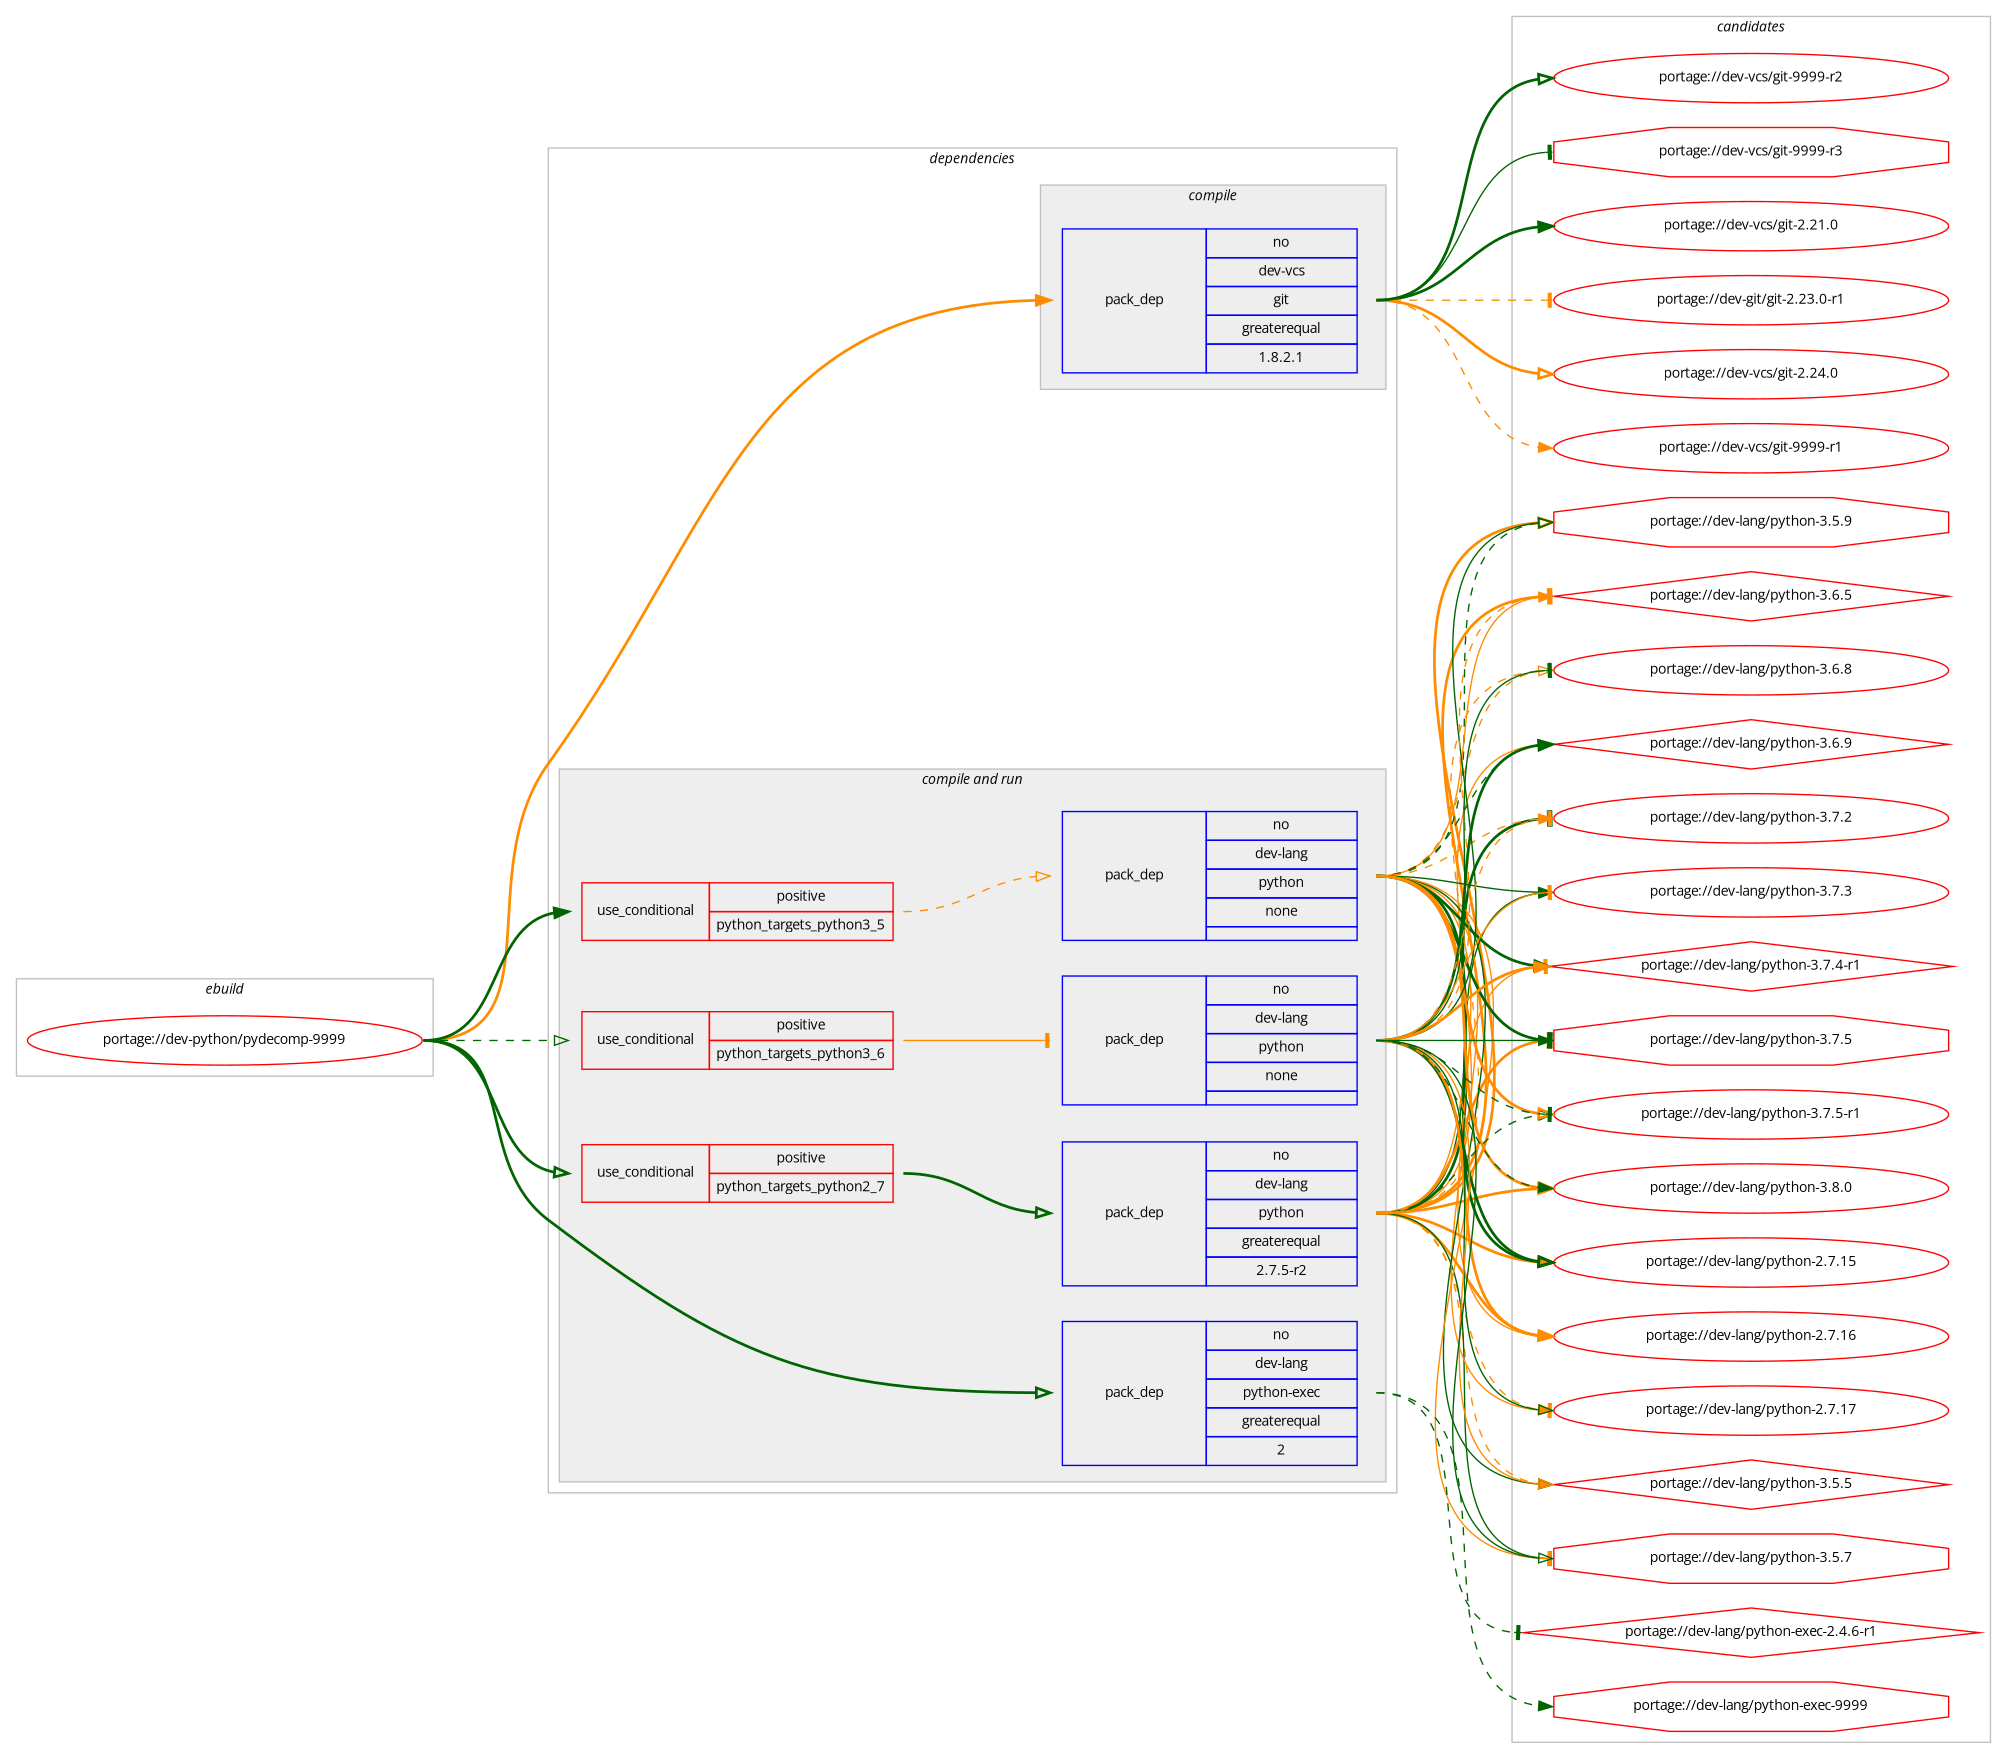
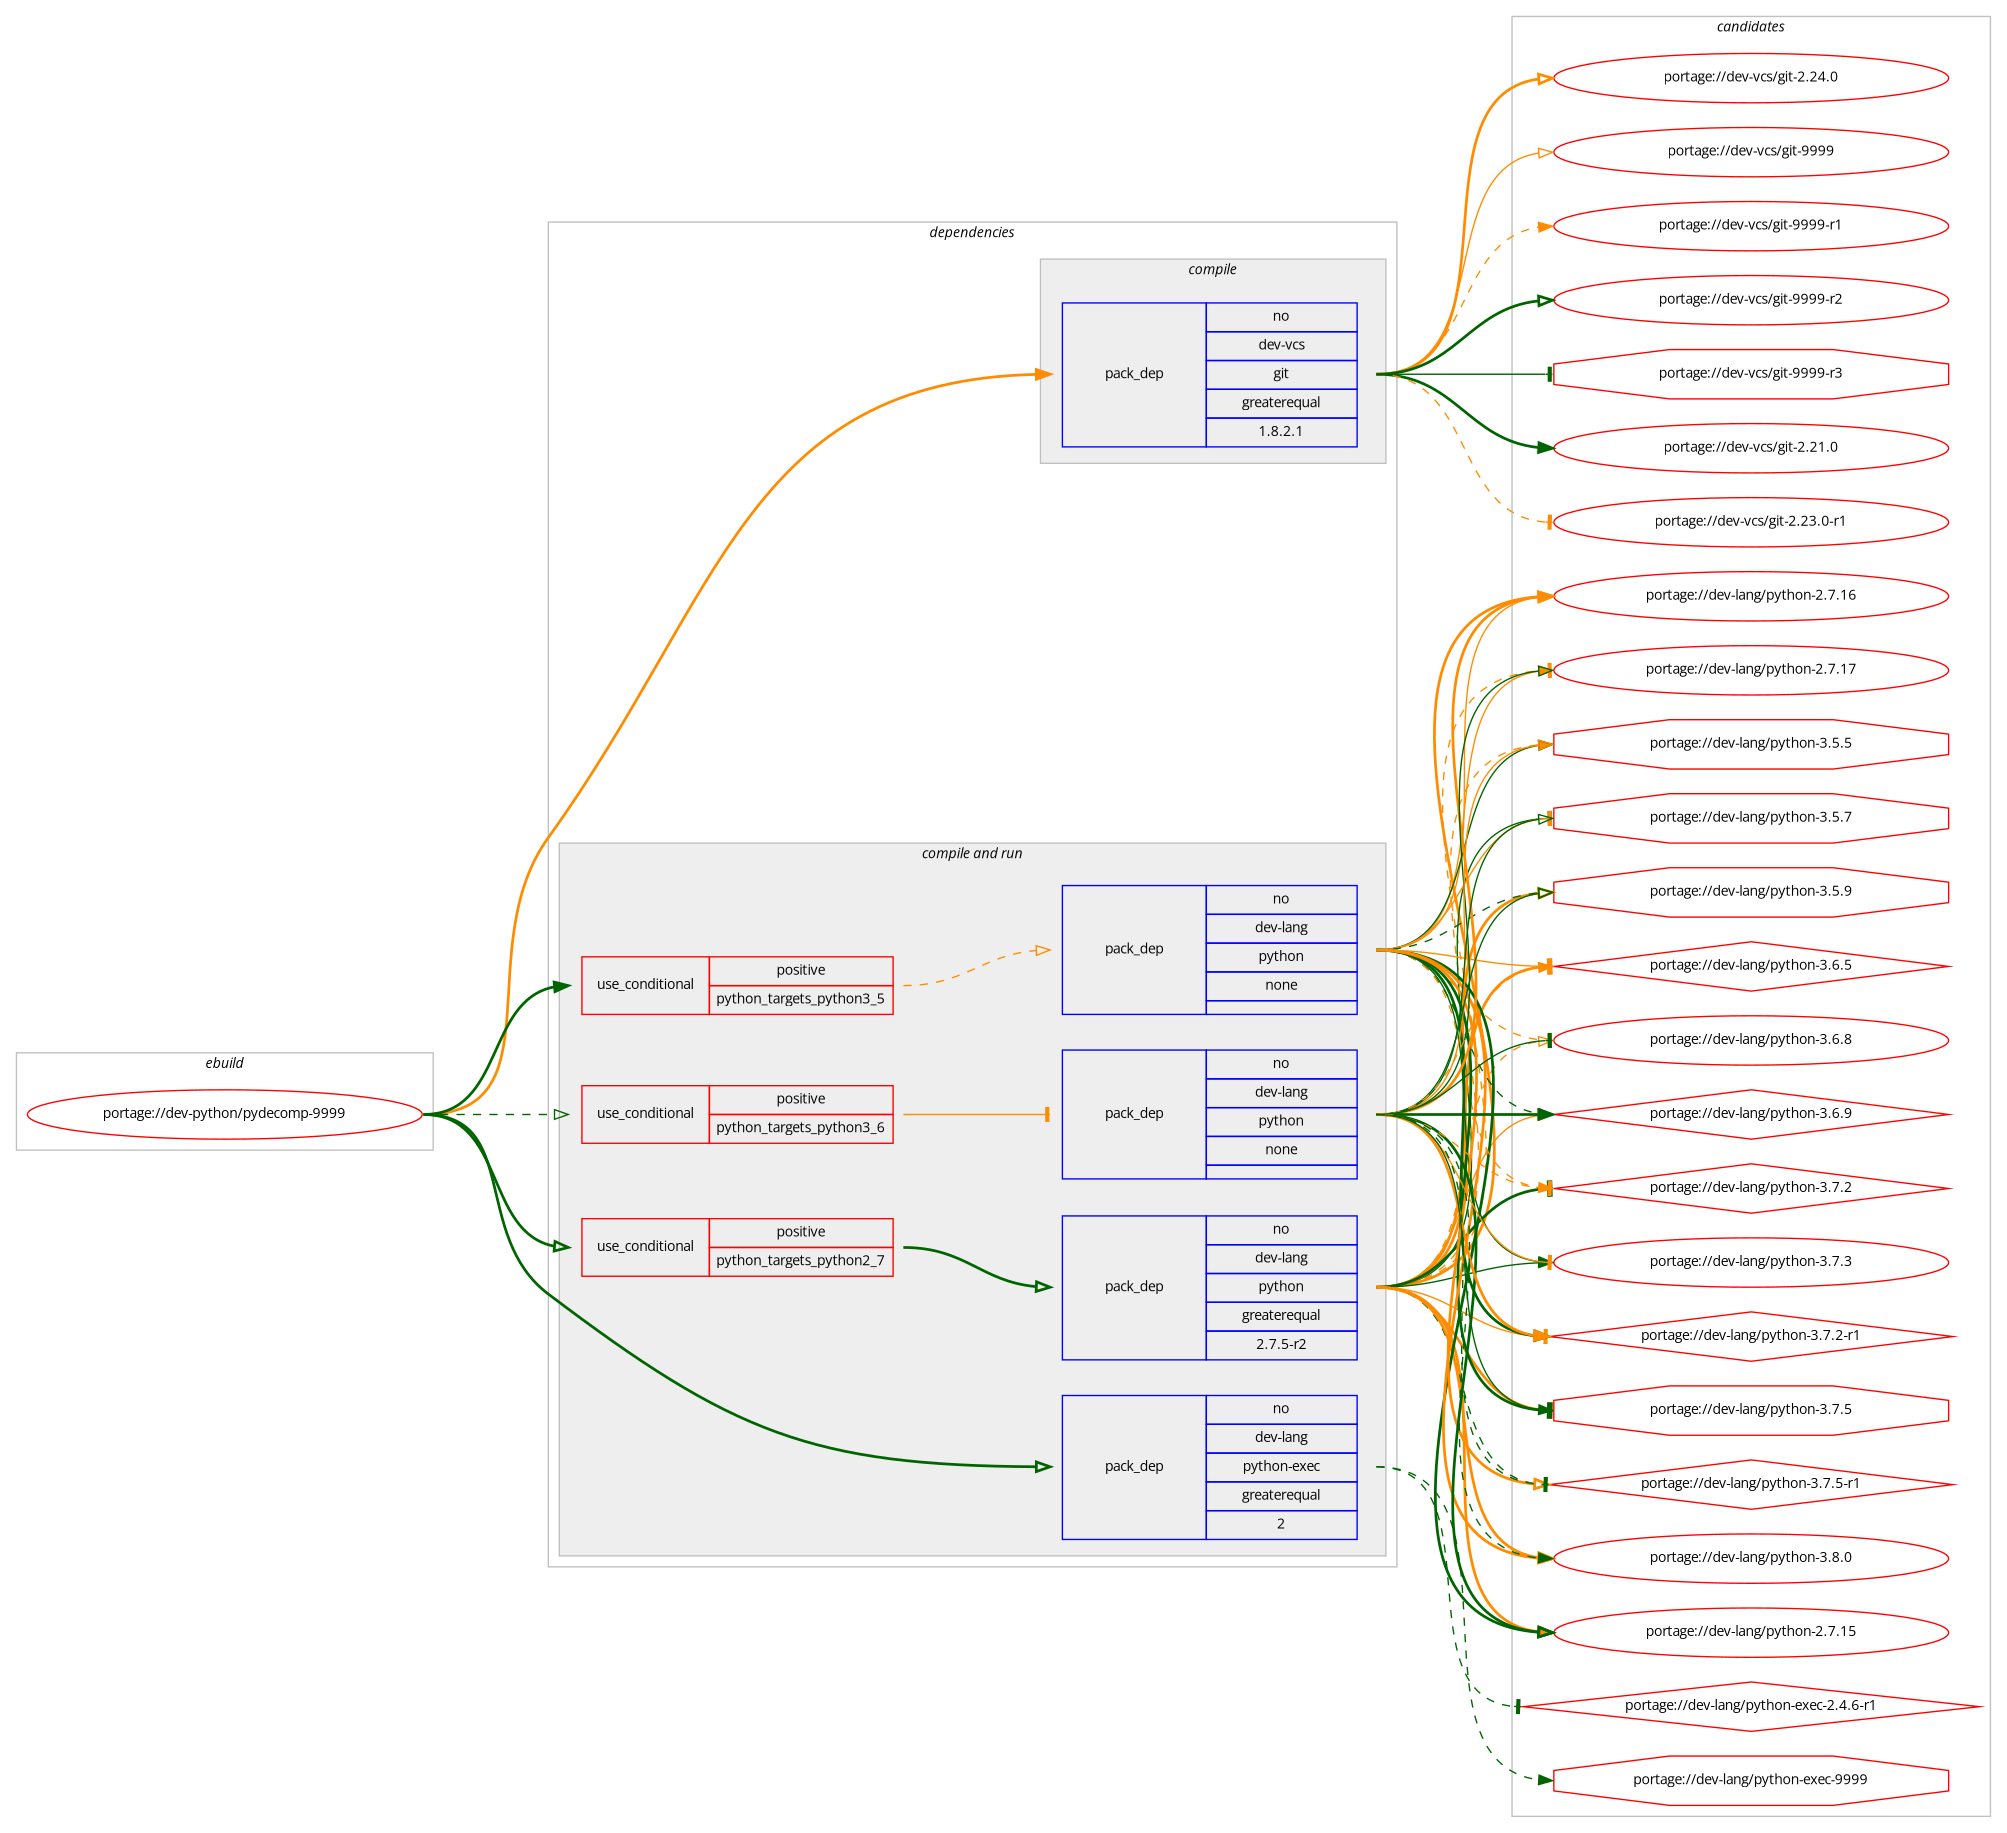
none -> (1751, 152)
(1751, 300) -> (1751, 522)
(1751, 818) -> (1751, 1189)
(1751, 966) -> (1751, 1337)
(1751, 1114) -> (1751, 1485)
(1751, 1485) -> (1751, 744)
